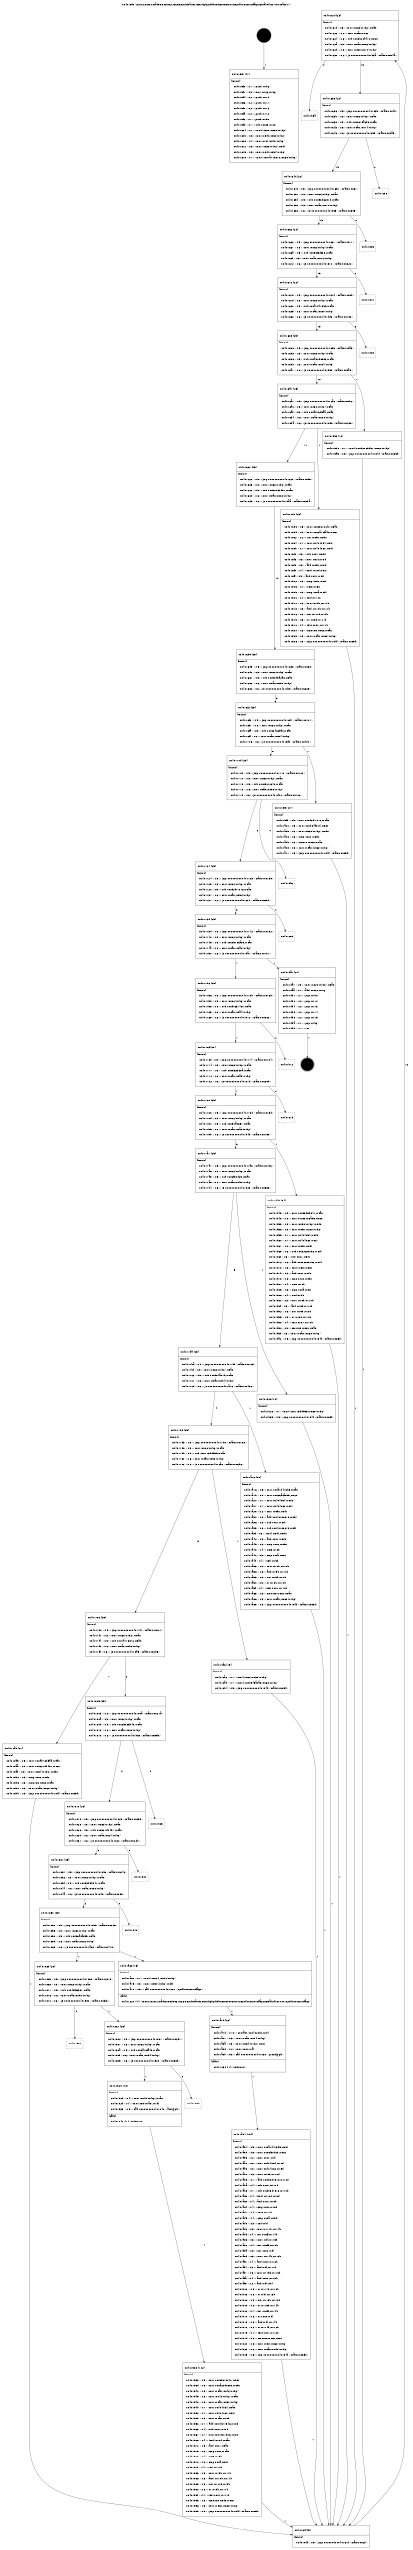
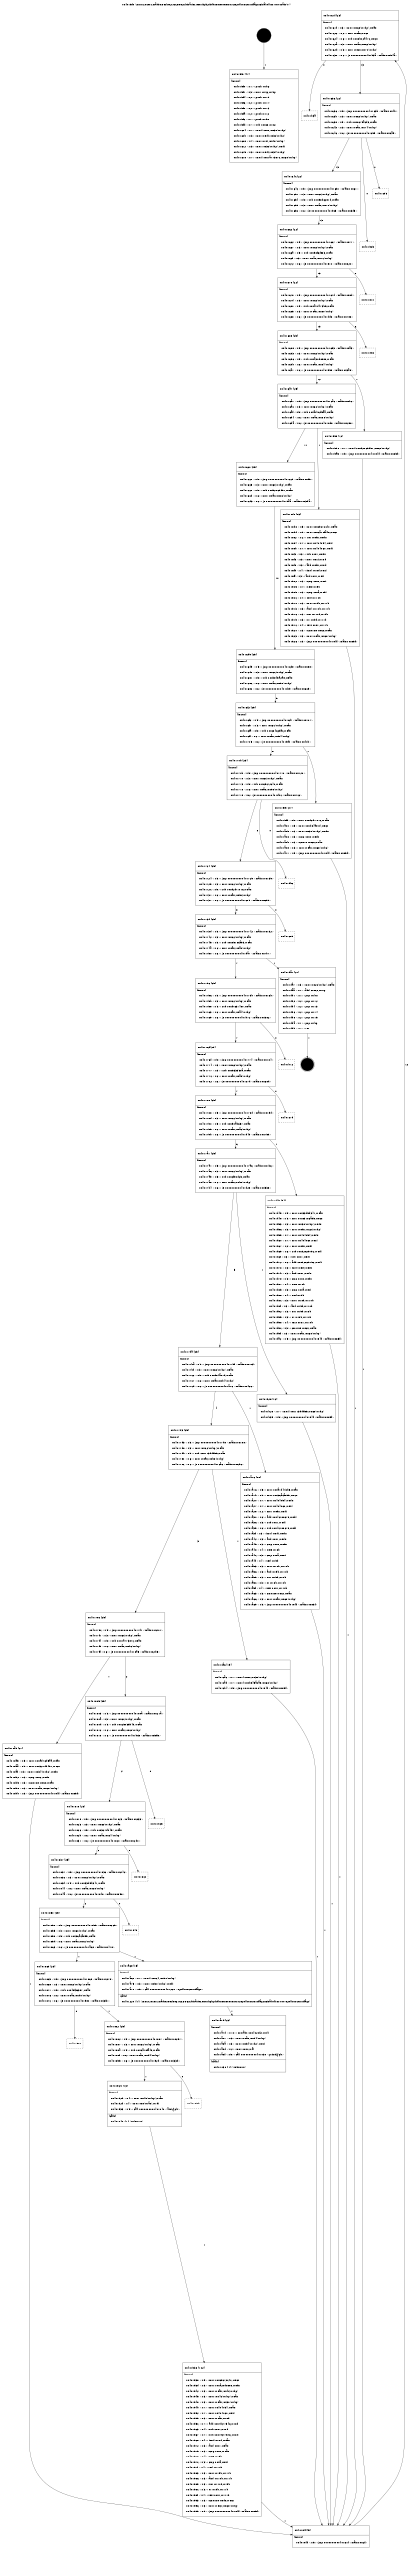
(359, 227) -> (364, 189)
(271, 2245) -> none
